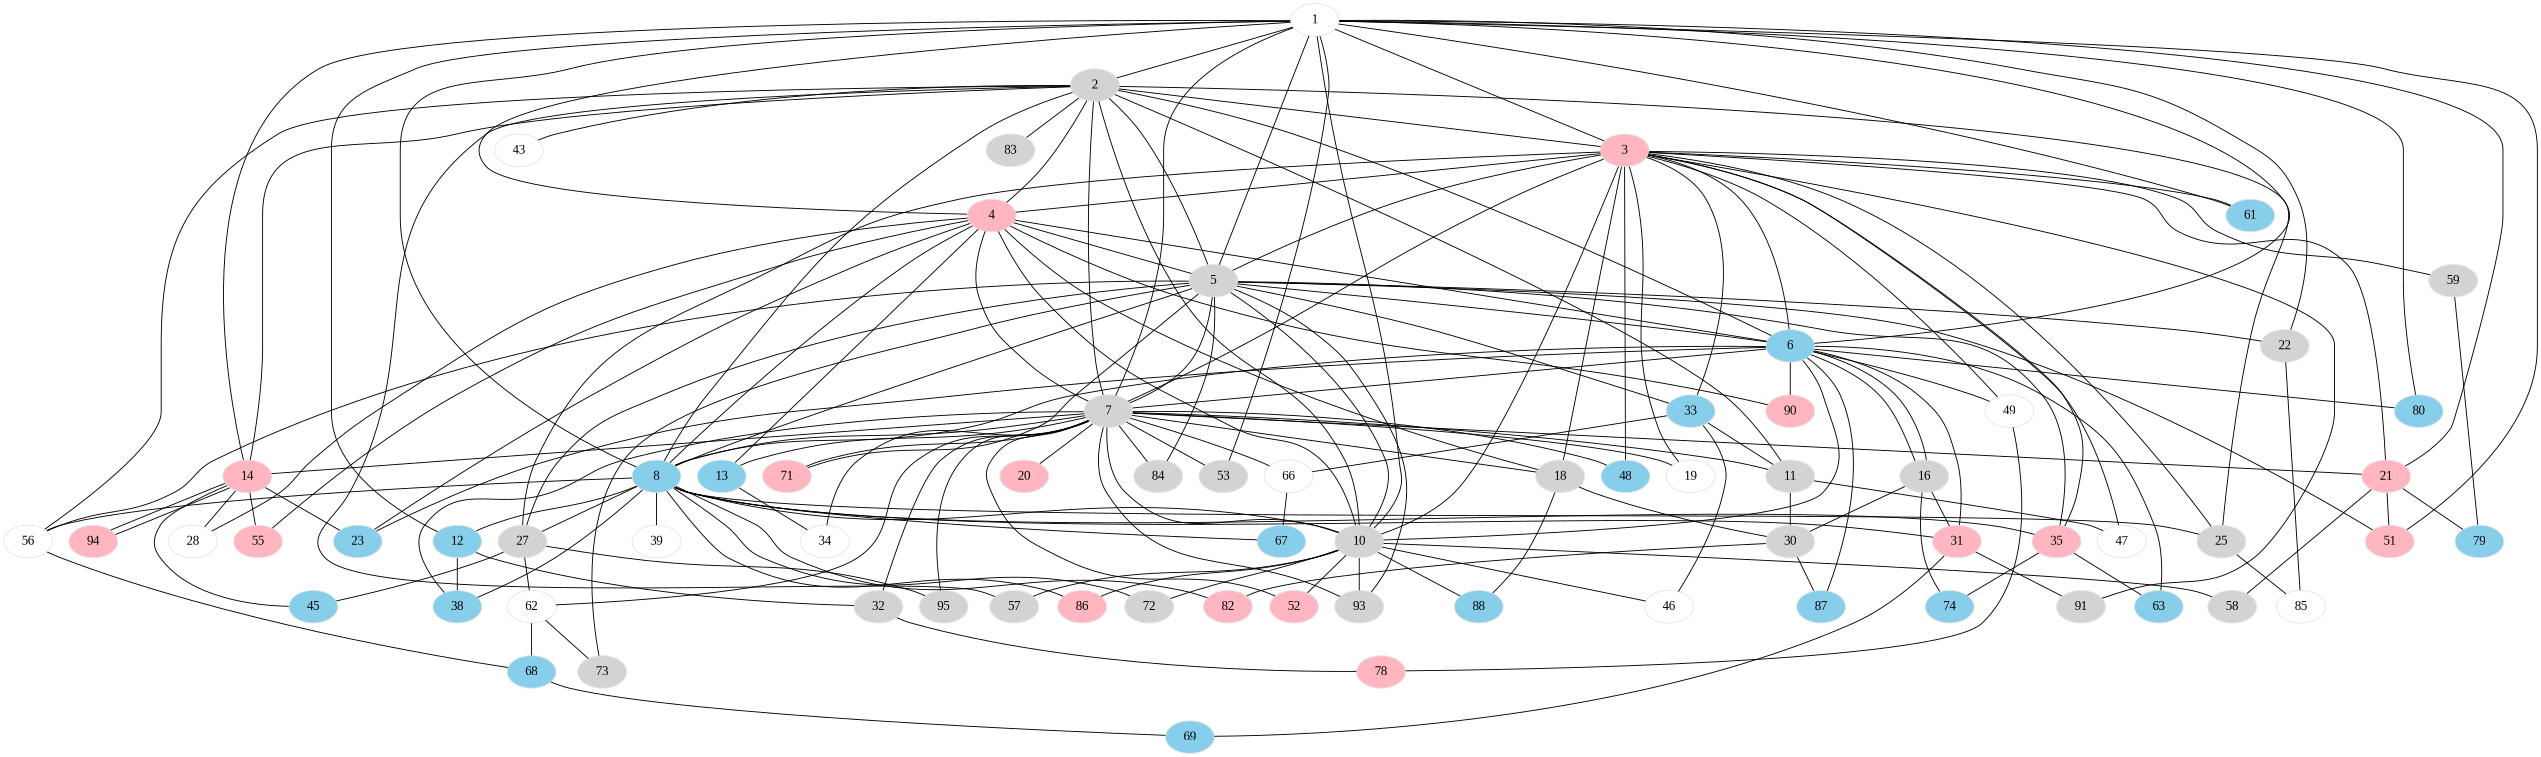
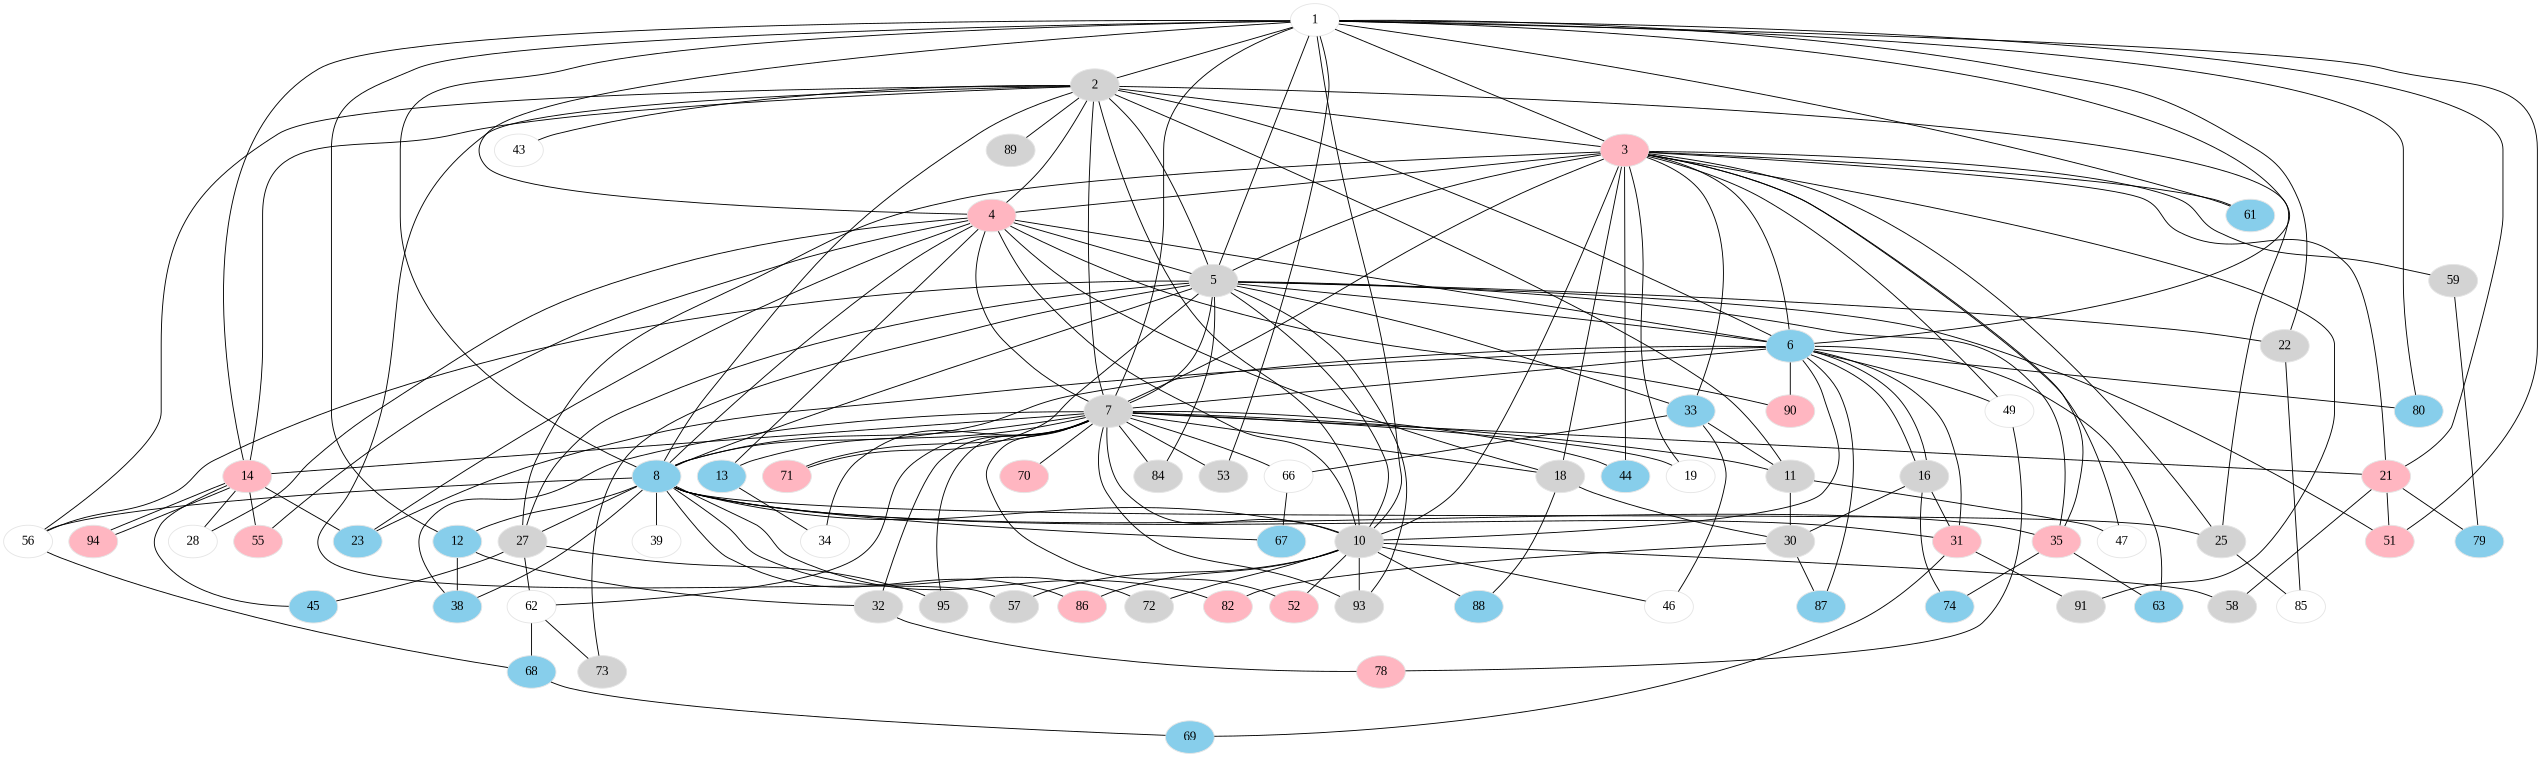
(1011, 150) -> (1011, 150)
(1024, 476) -> (1024, 476)
(1625, 476) -> (1625, 476)
